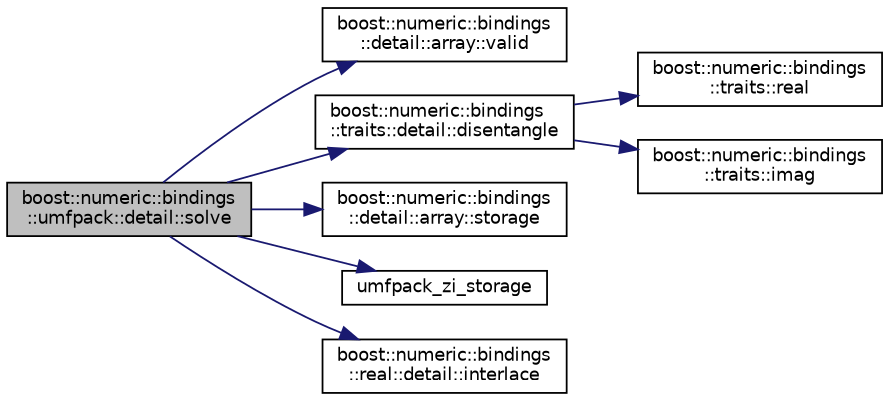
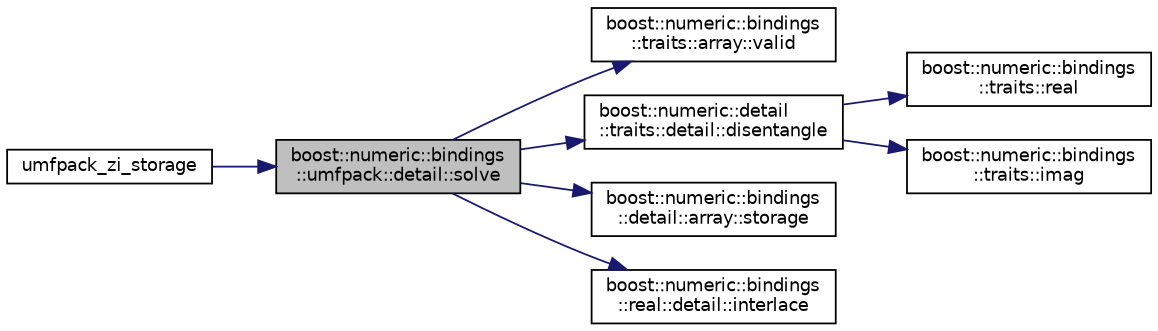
(445, 35) -> (714, 35)
(445, 122) -> (714, 122)
(298, 251) -> (235, 167)
